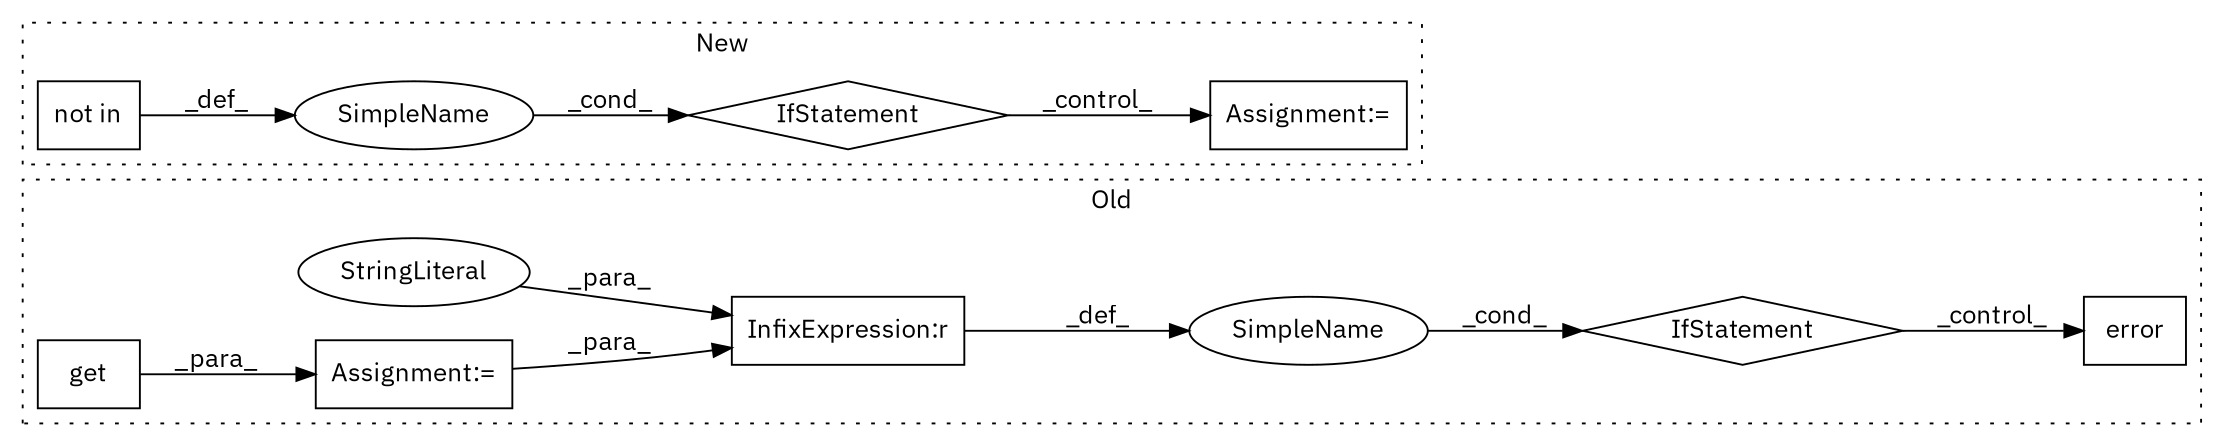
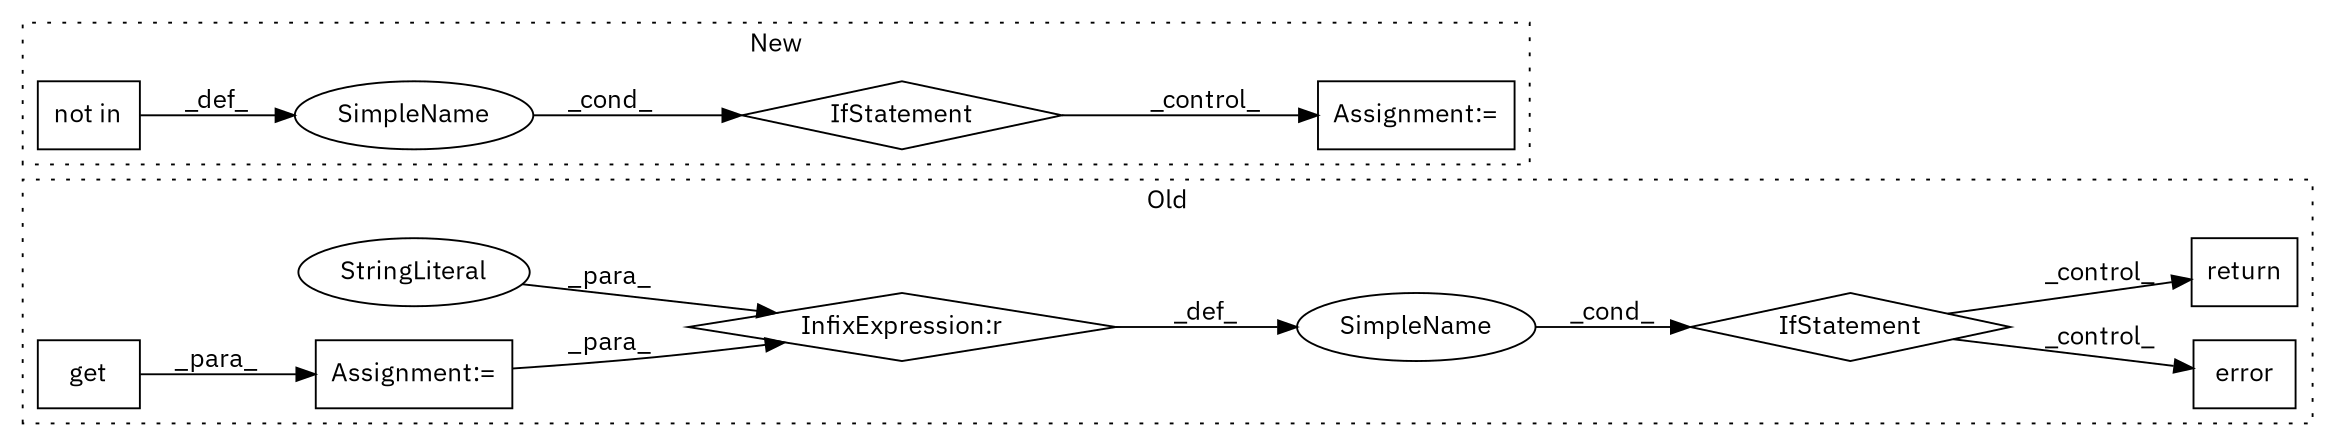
none -> (2245, 272)
(848, 331) -> (902, 327)
